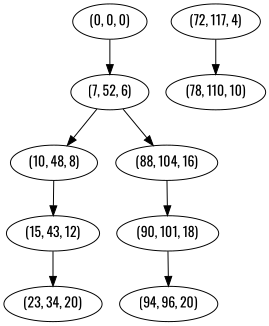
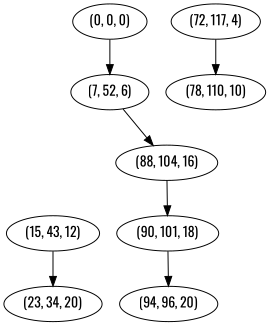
(54, 163) -> none
